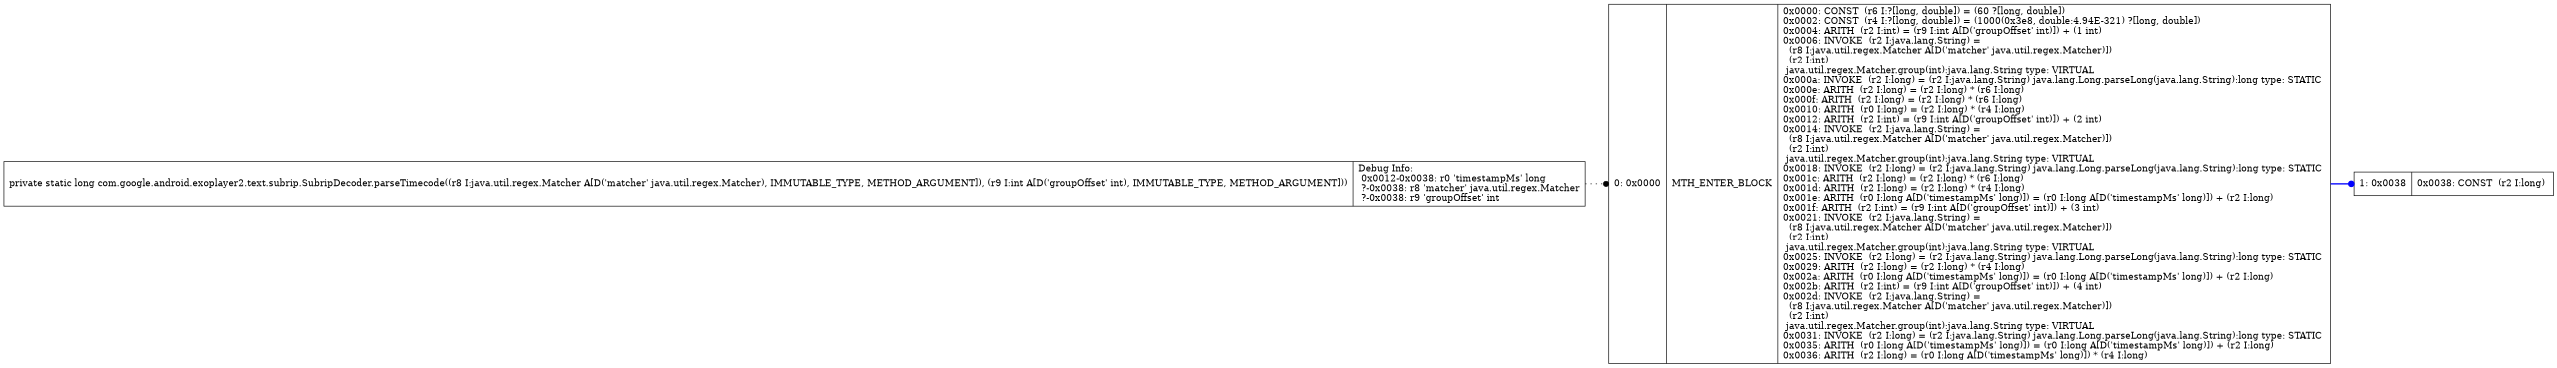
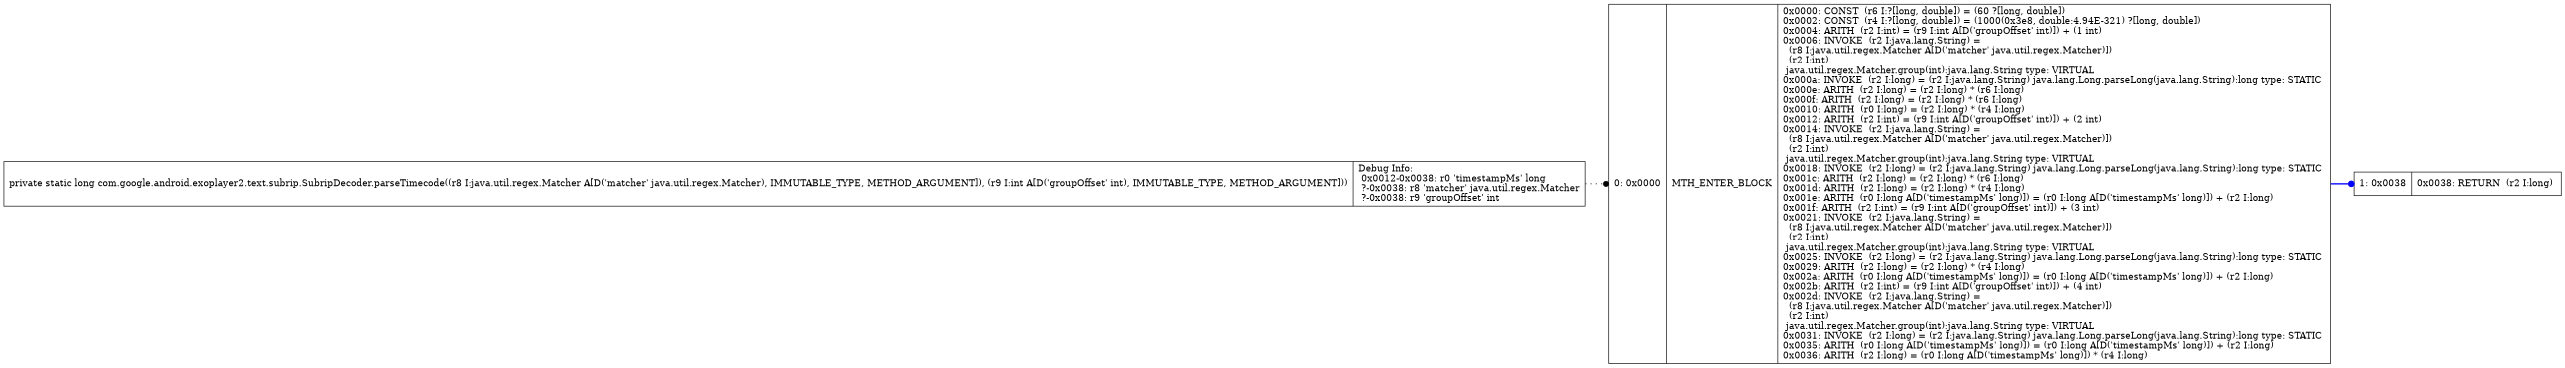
(2483, 184) -> (2487, 184)
